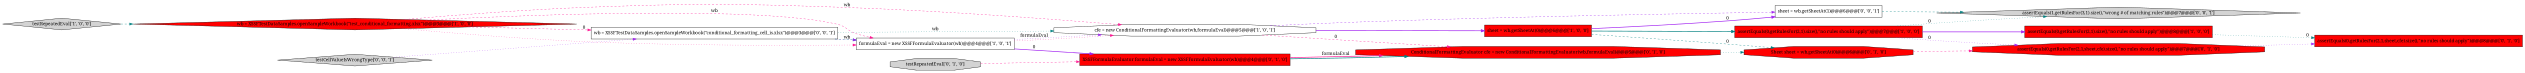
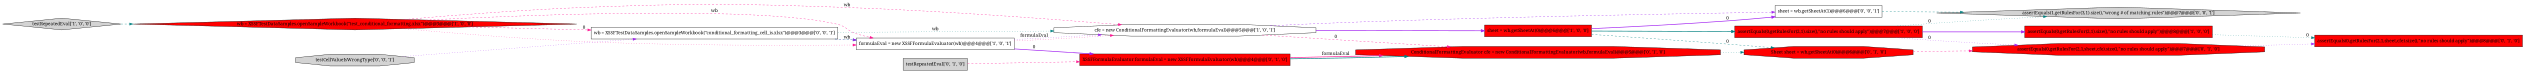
(355, 60) -> (355, 60)
(935, 64) -> (935, 64)
